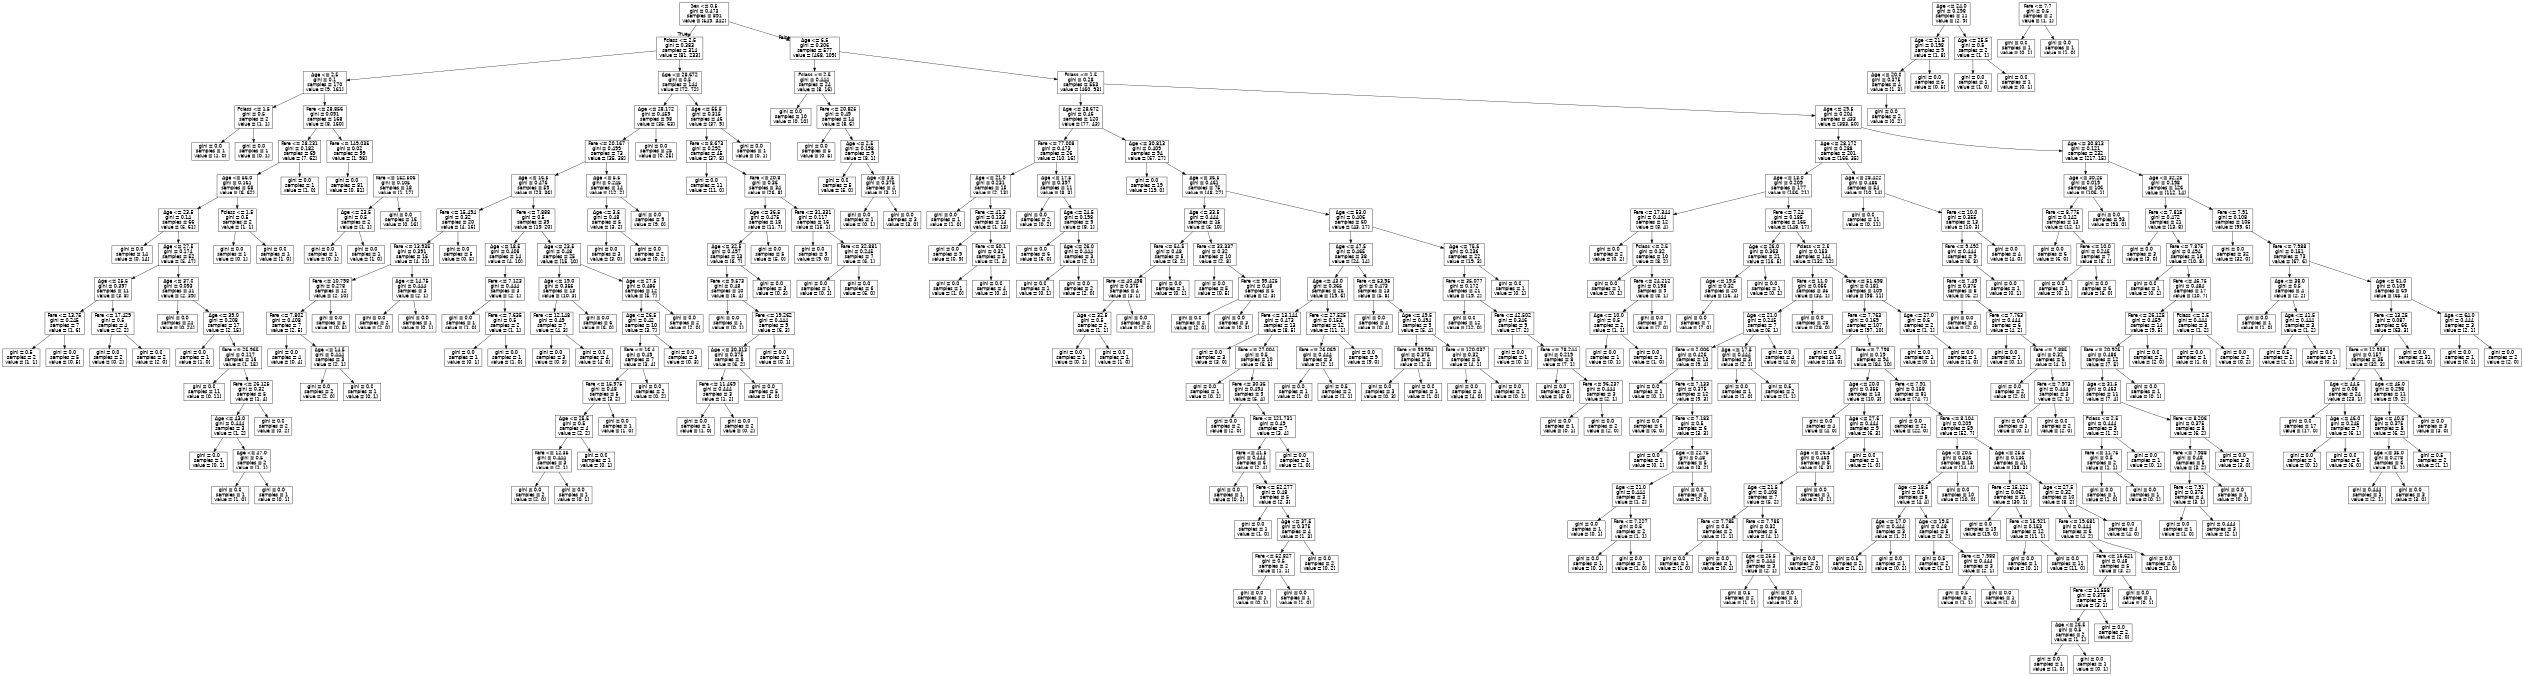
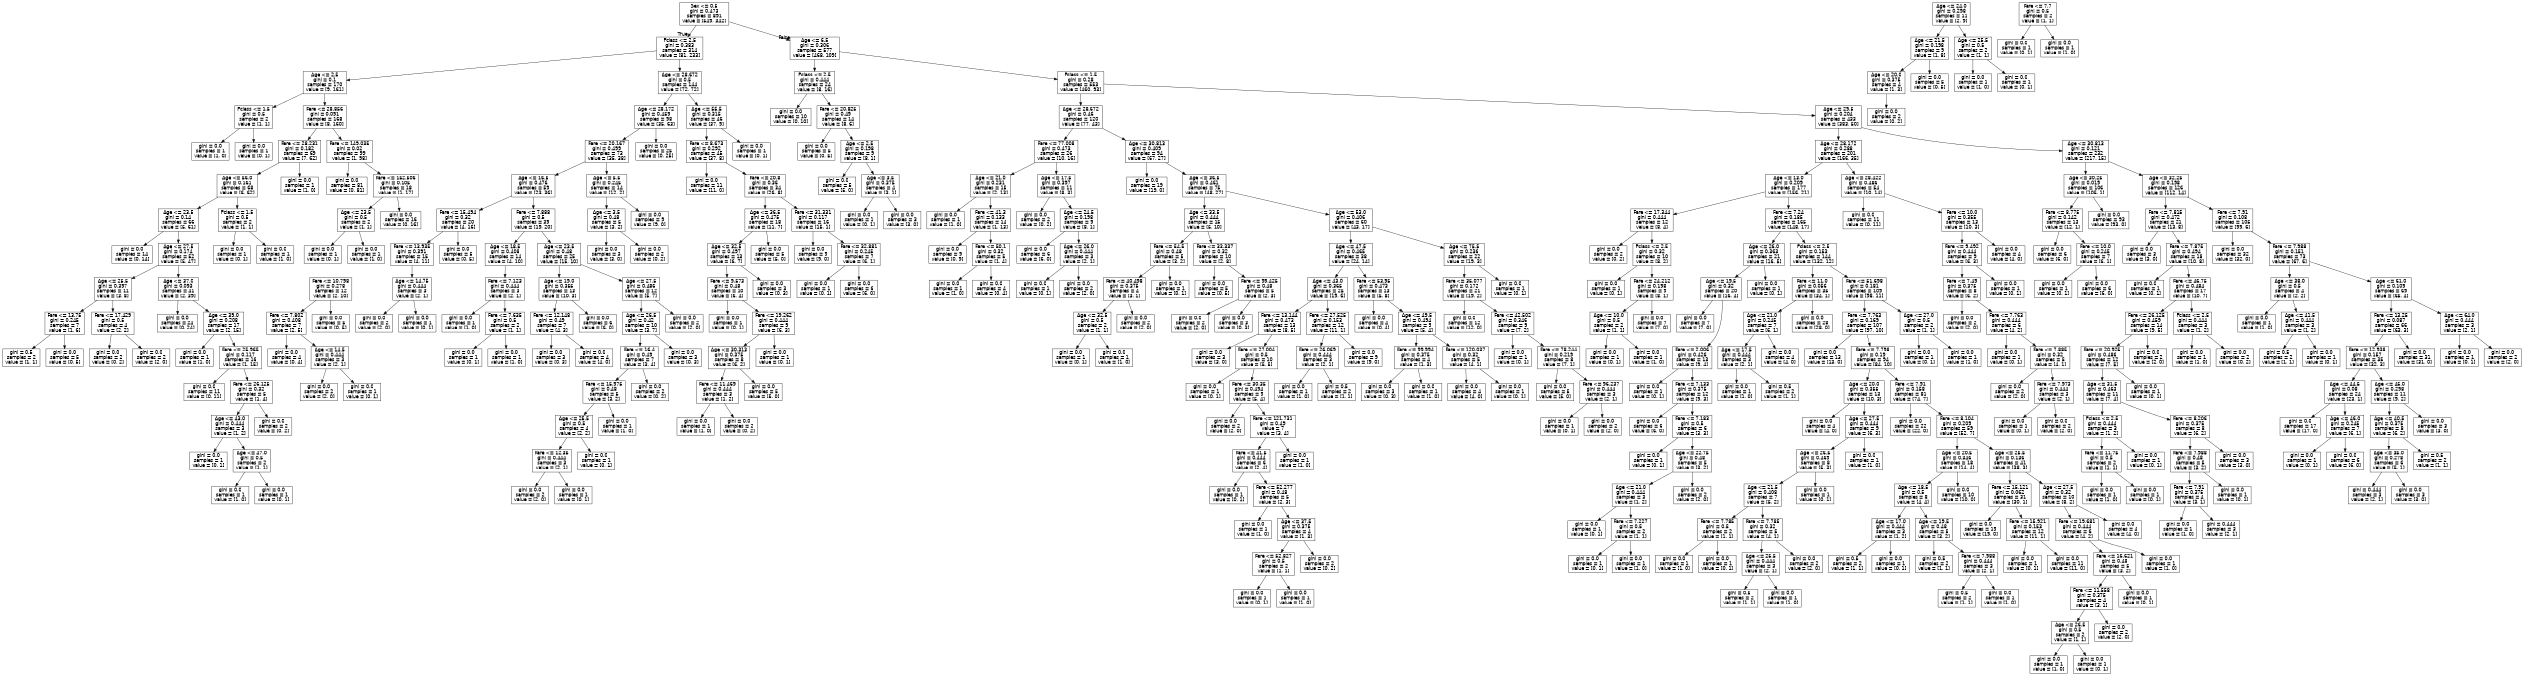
none -> (371, 168)
(373, 272) -> none
(1729, 339) -> (1720, 323)
(1273, 426) -> (1273, 426)
